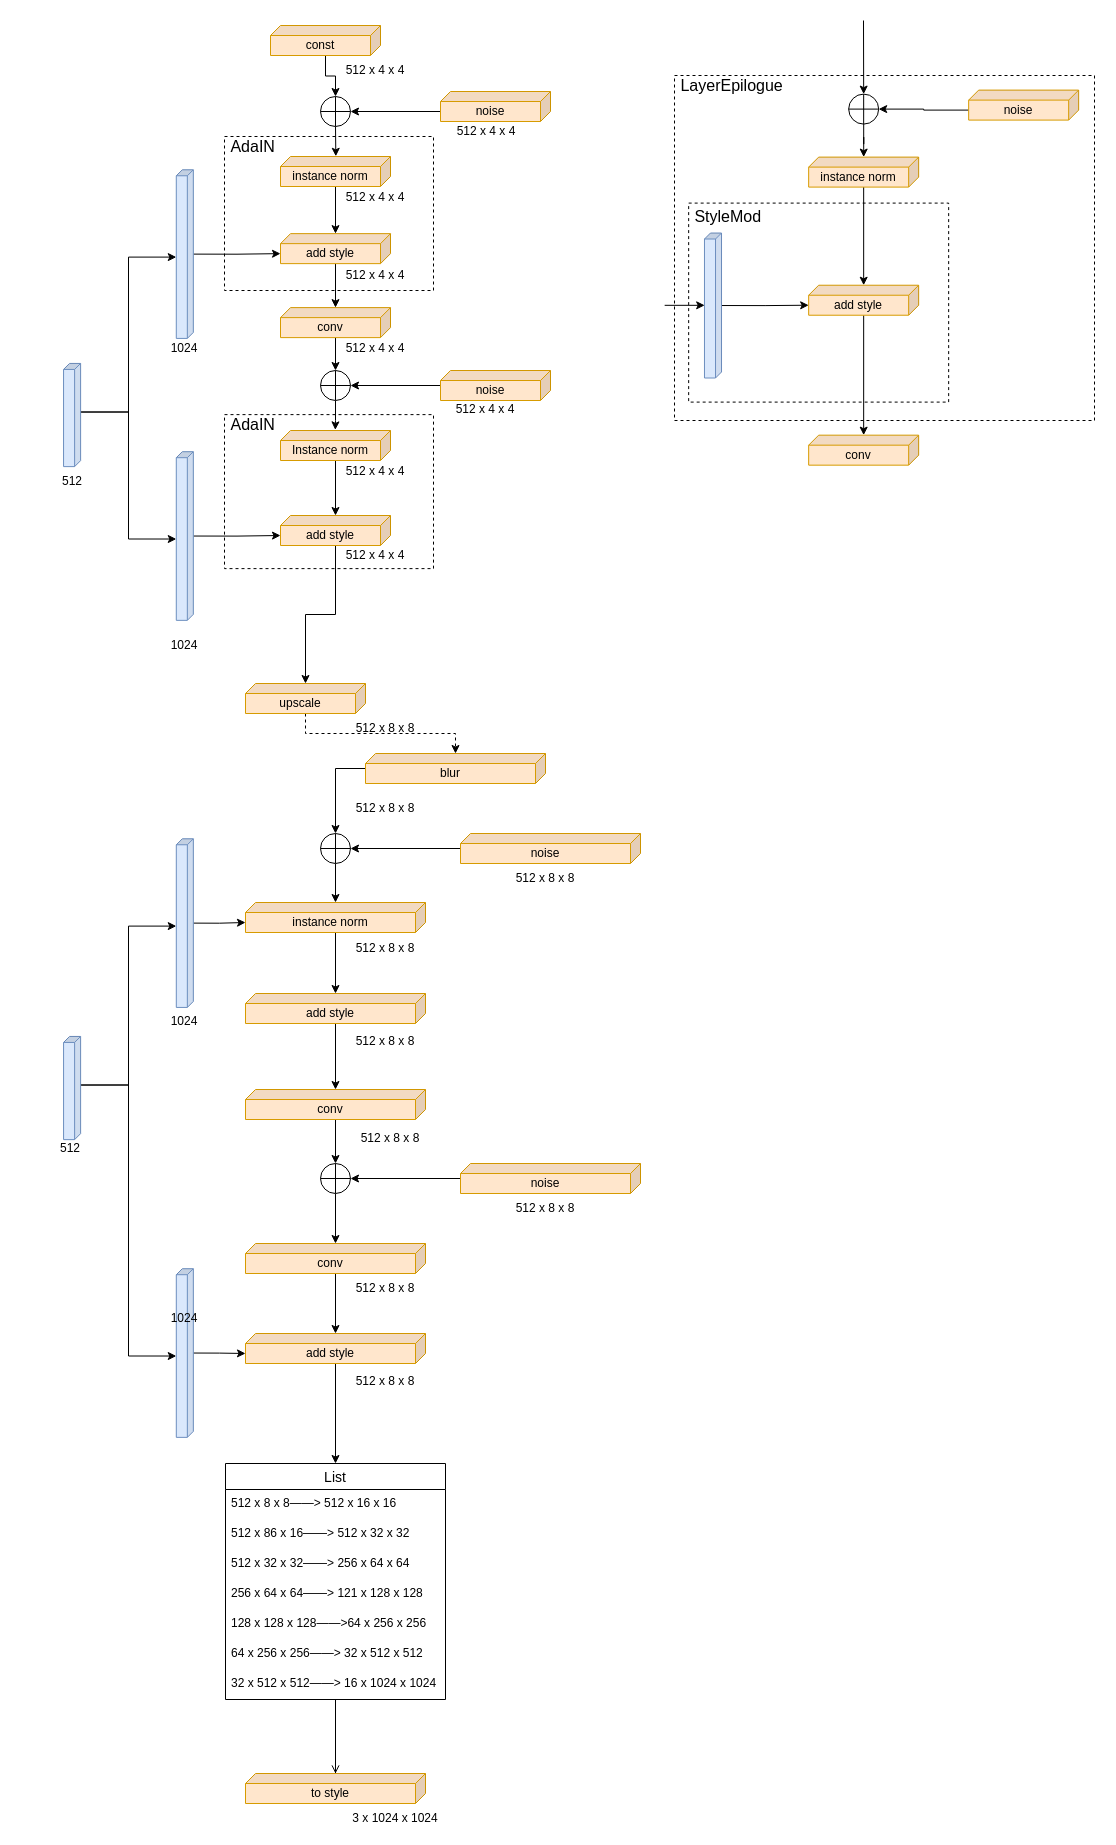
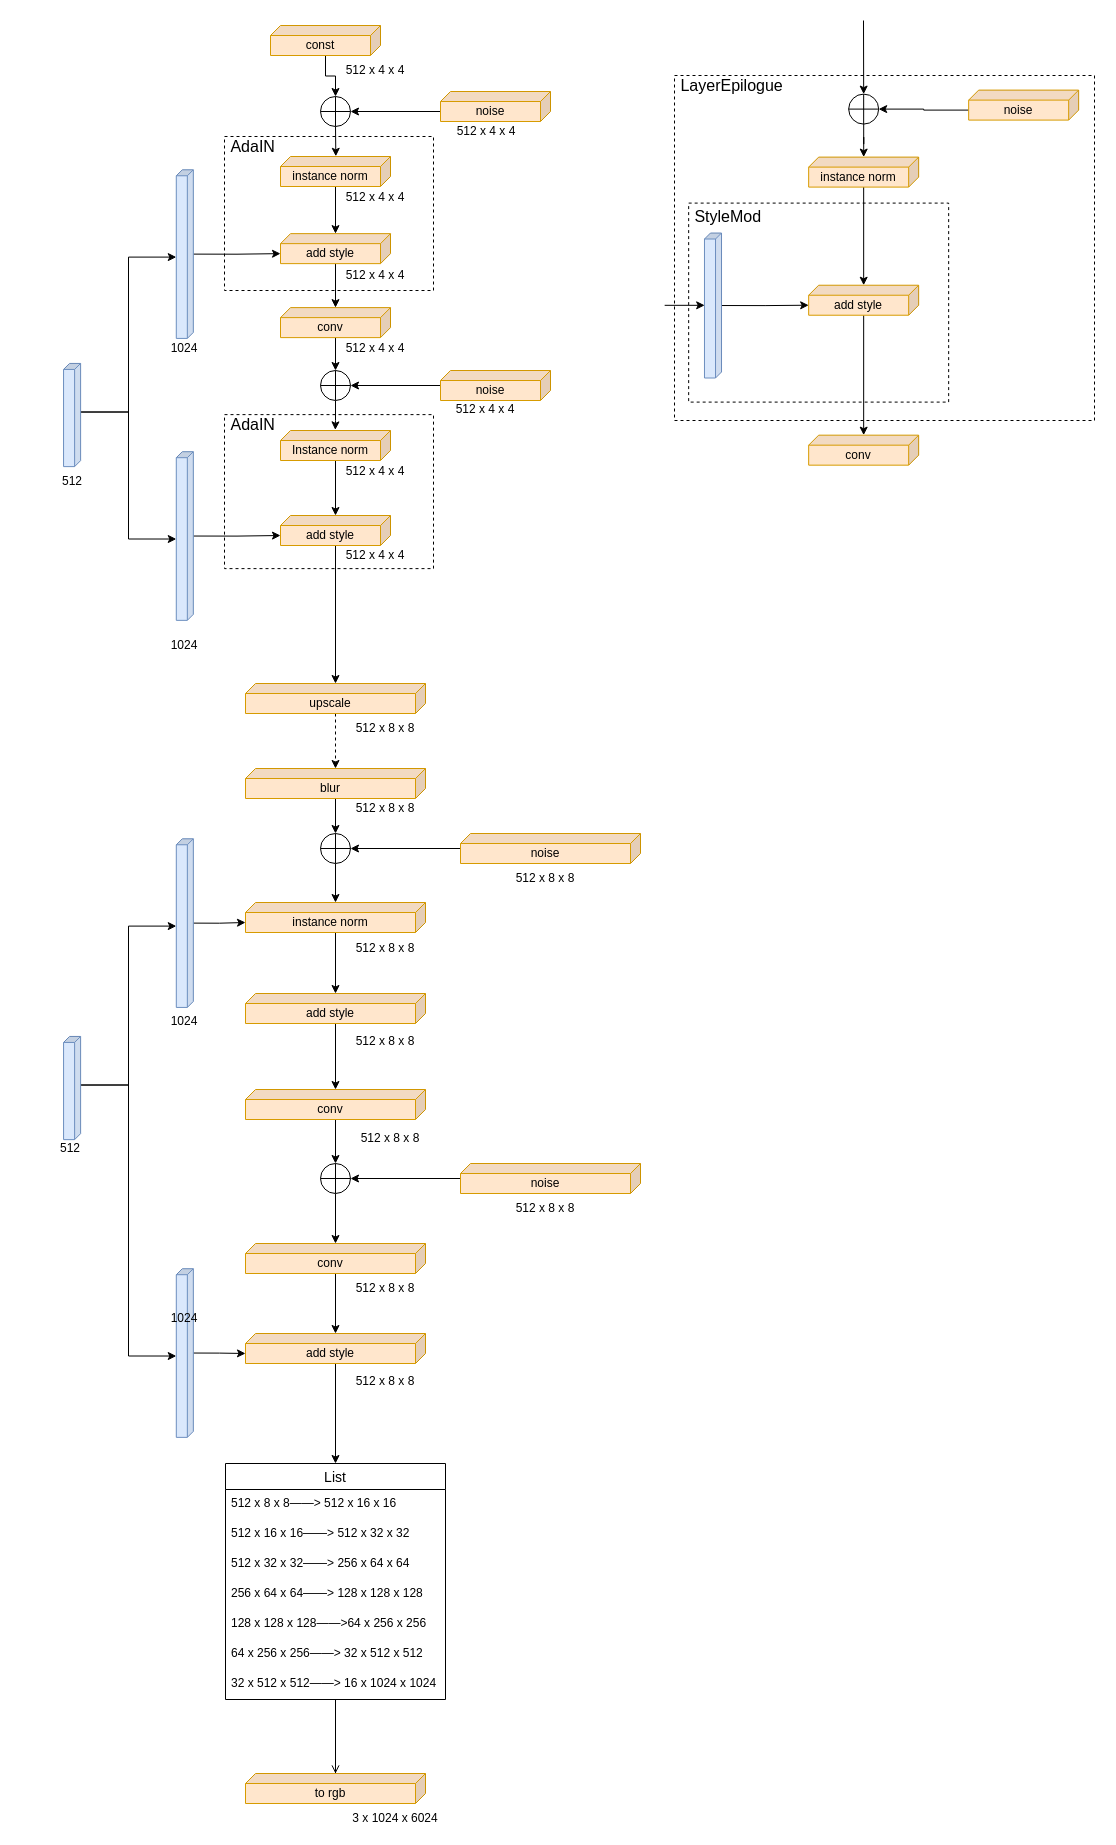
(306, 699) -> (336, 699)
(456, 769) -> (336, 784)
(318, 1533) -> (318, 1533)
(324, 1593) -> (324, 1593)
(331, 1794) -> (331, 1794)
(396, 1819) -> (396, 1819)
